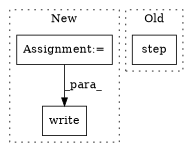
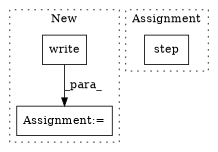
(154, 19) -> (167, 19)
(65, 81) -> (65, 81)
